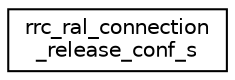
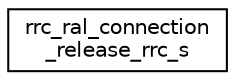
(118, 40) -> (118, 40)
